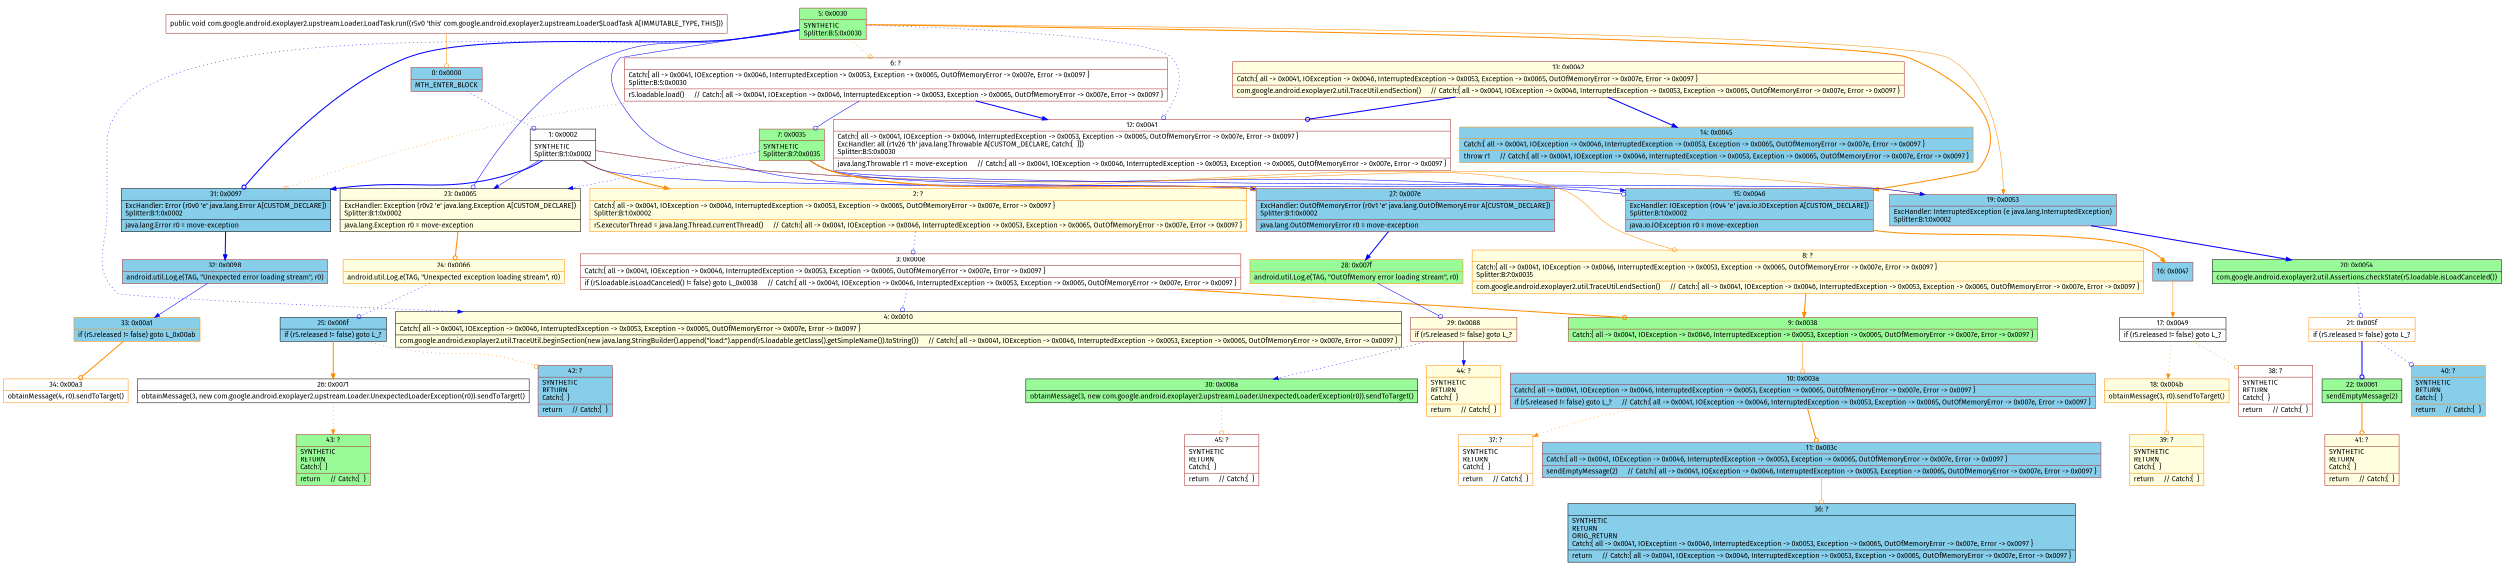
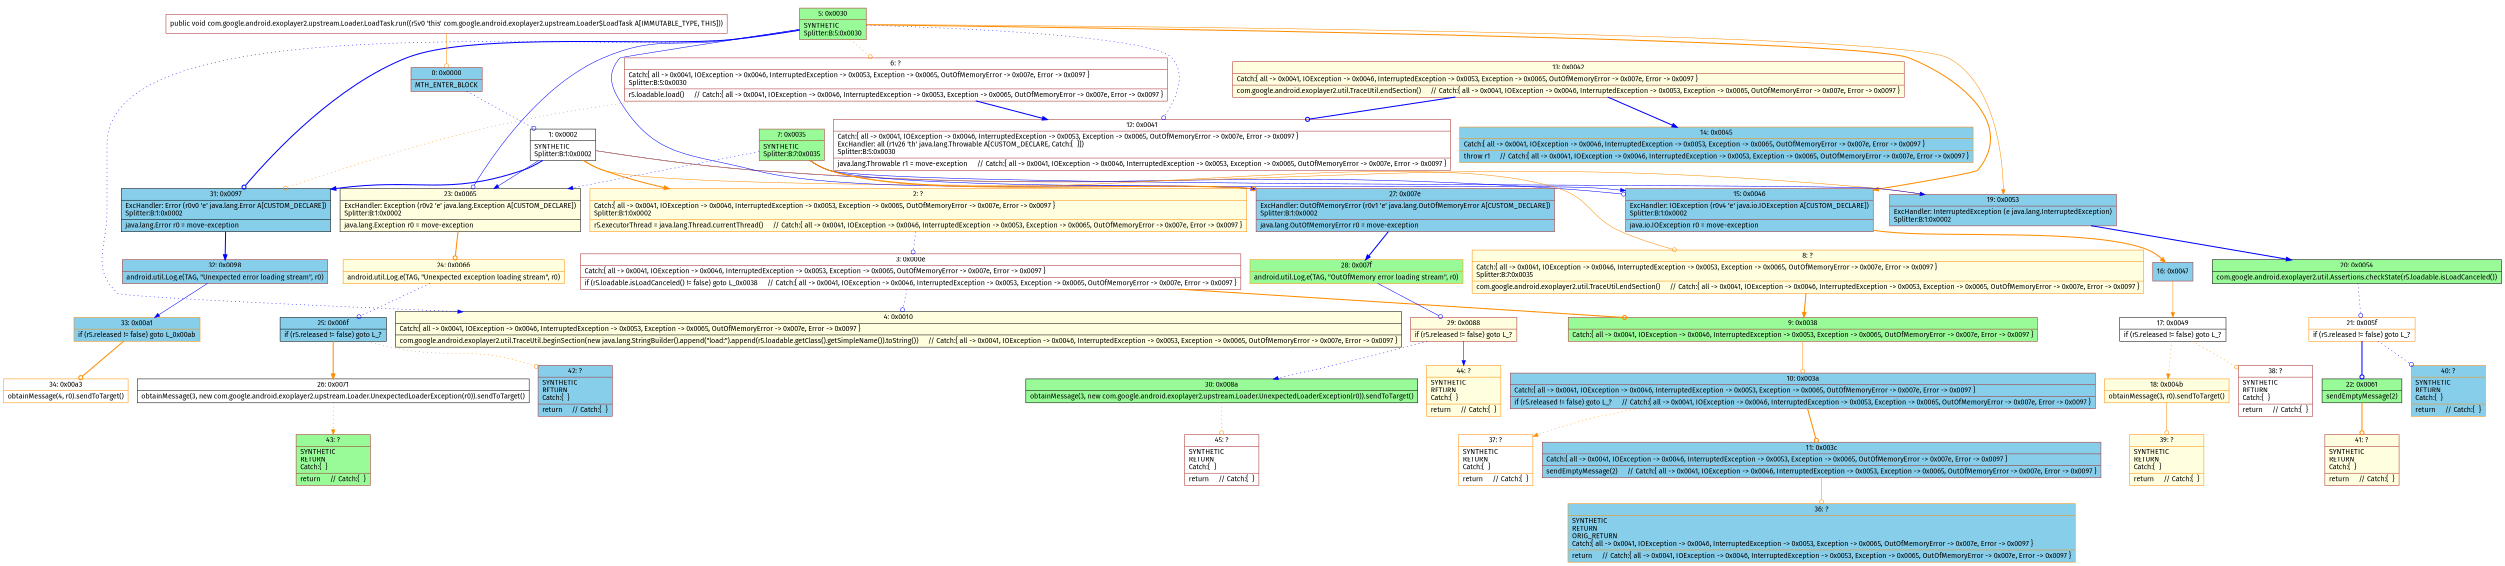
(838, 114) -> none
(815, 183) -> (815, 183)
(1822, 533) -> (1822, 533)
